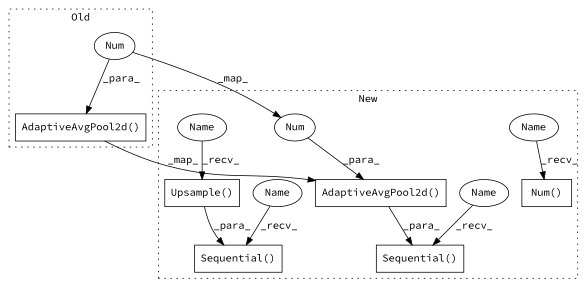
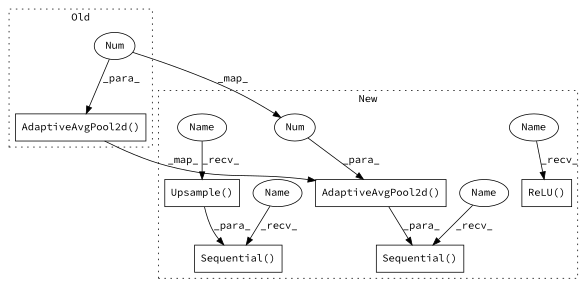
(547, 193) -> (547, 193)
